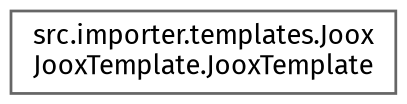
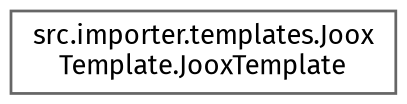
(203, 52) -> (203, 52)
